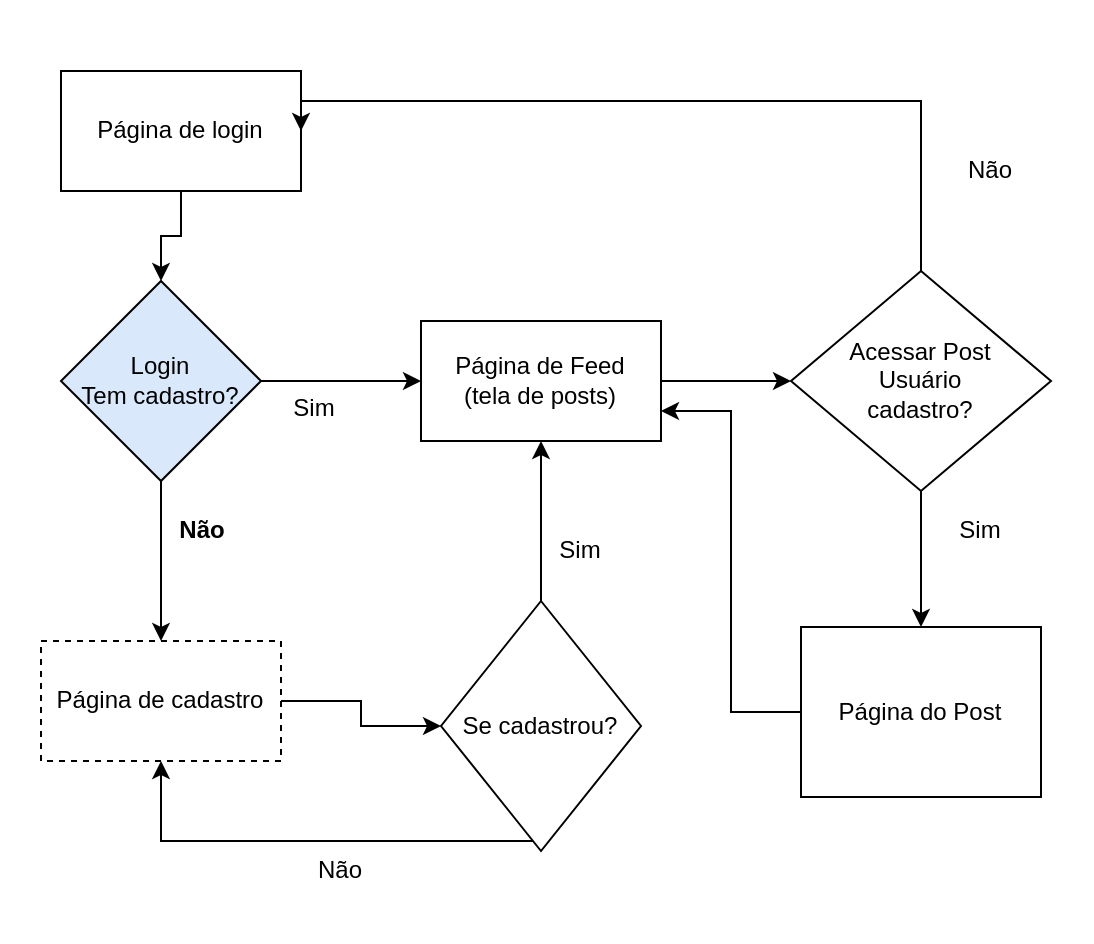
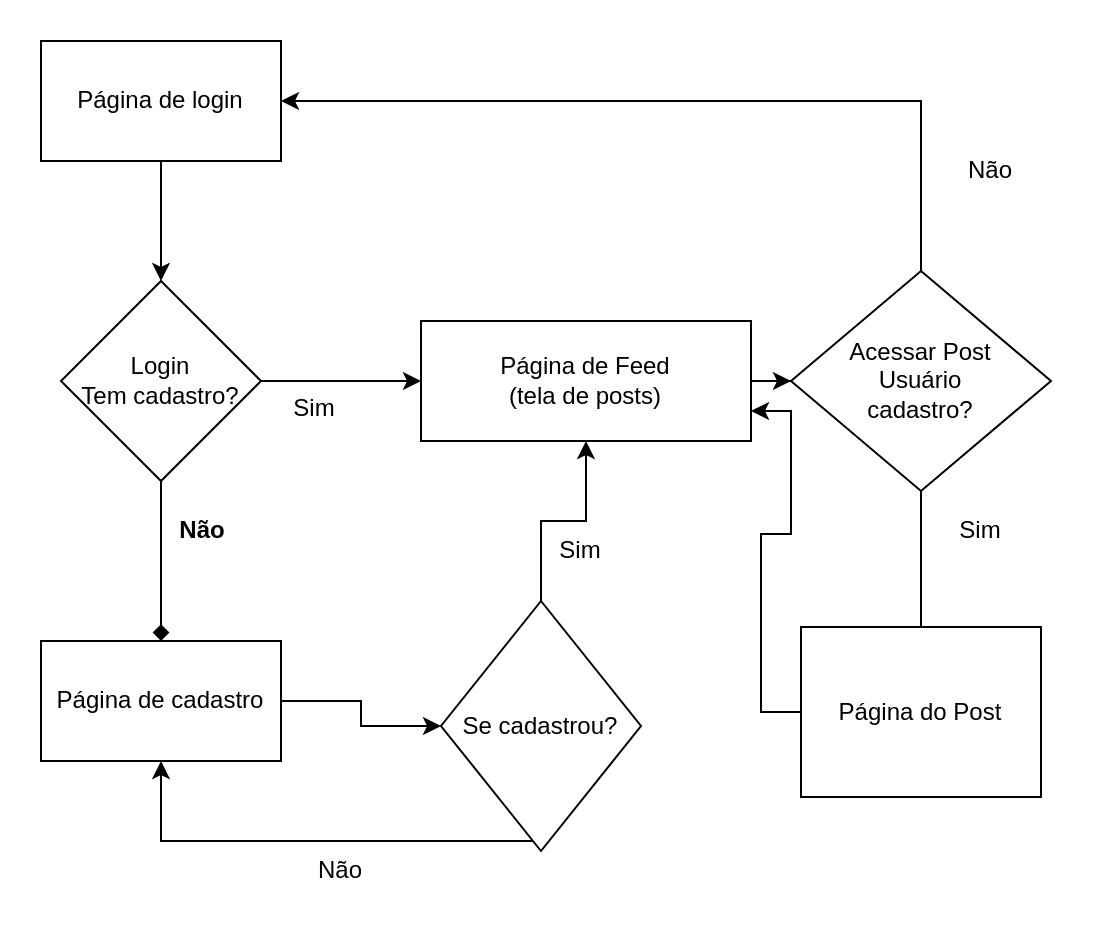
(181, 131) -> (161, 101)
(161, 381) -> (161, 381)
(541, 381) -> (586, 381)
(921, 612) -> (921, 617)
(161, 626) -> (161, 625)
(161, 701) -> (161, 701)
